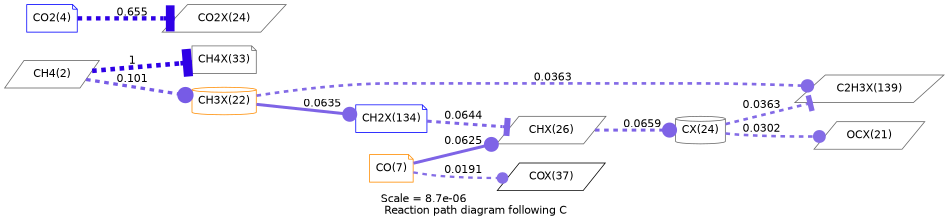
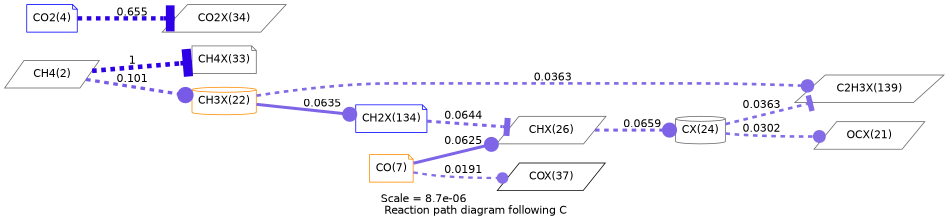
(224, 18) -> (224, 18)
